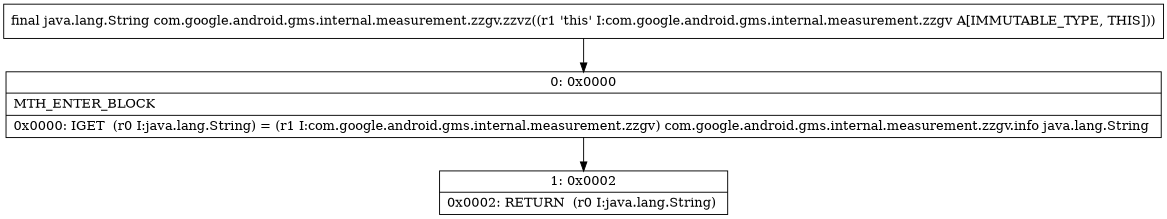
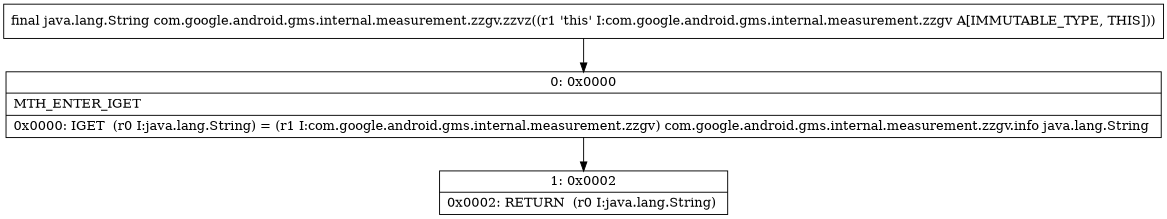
(85, 104) -> (77, 104)
